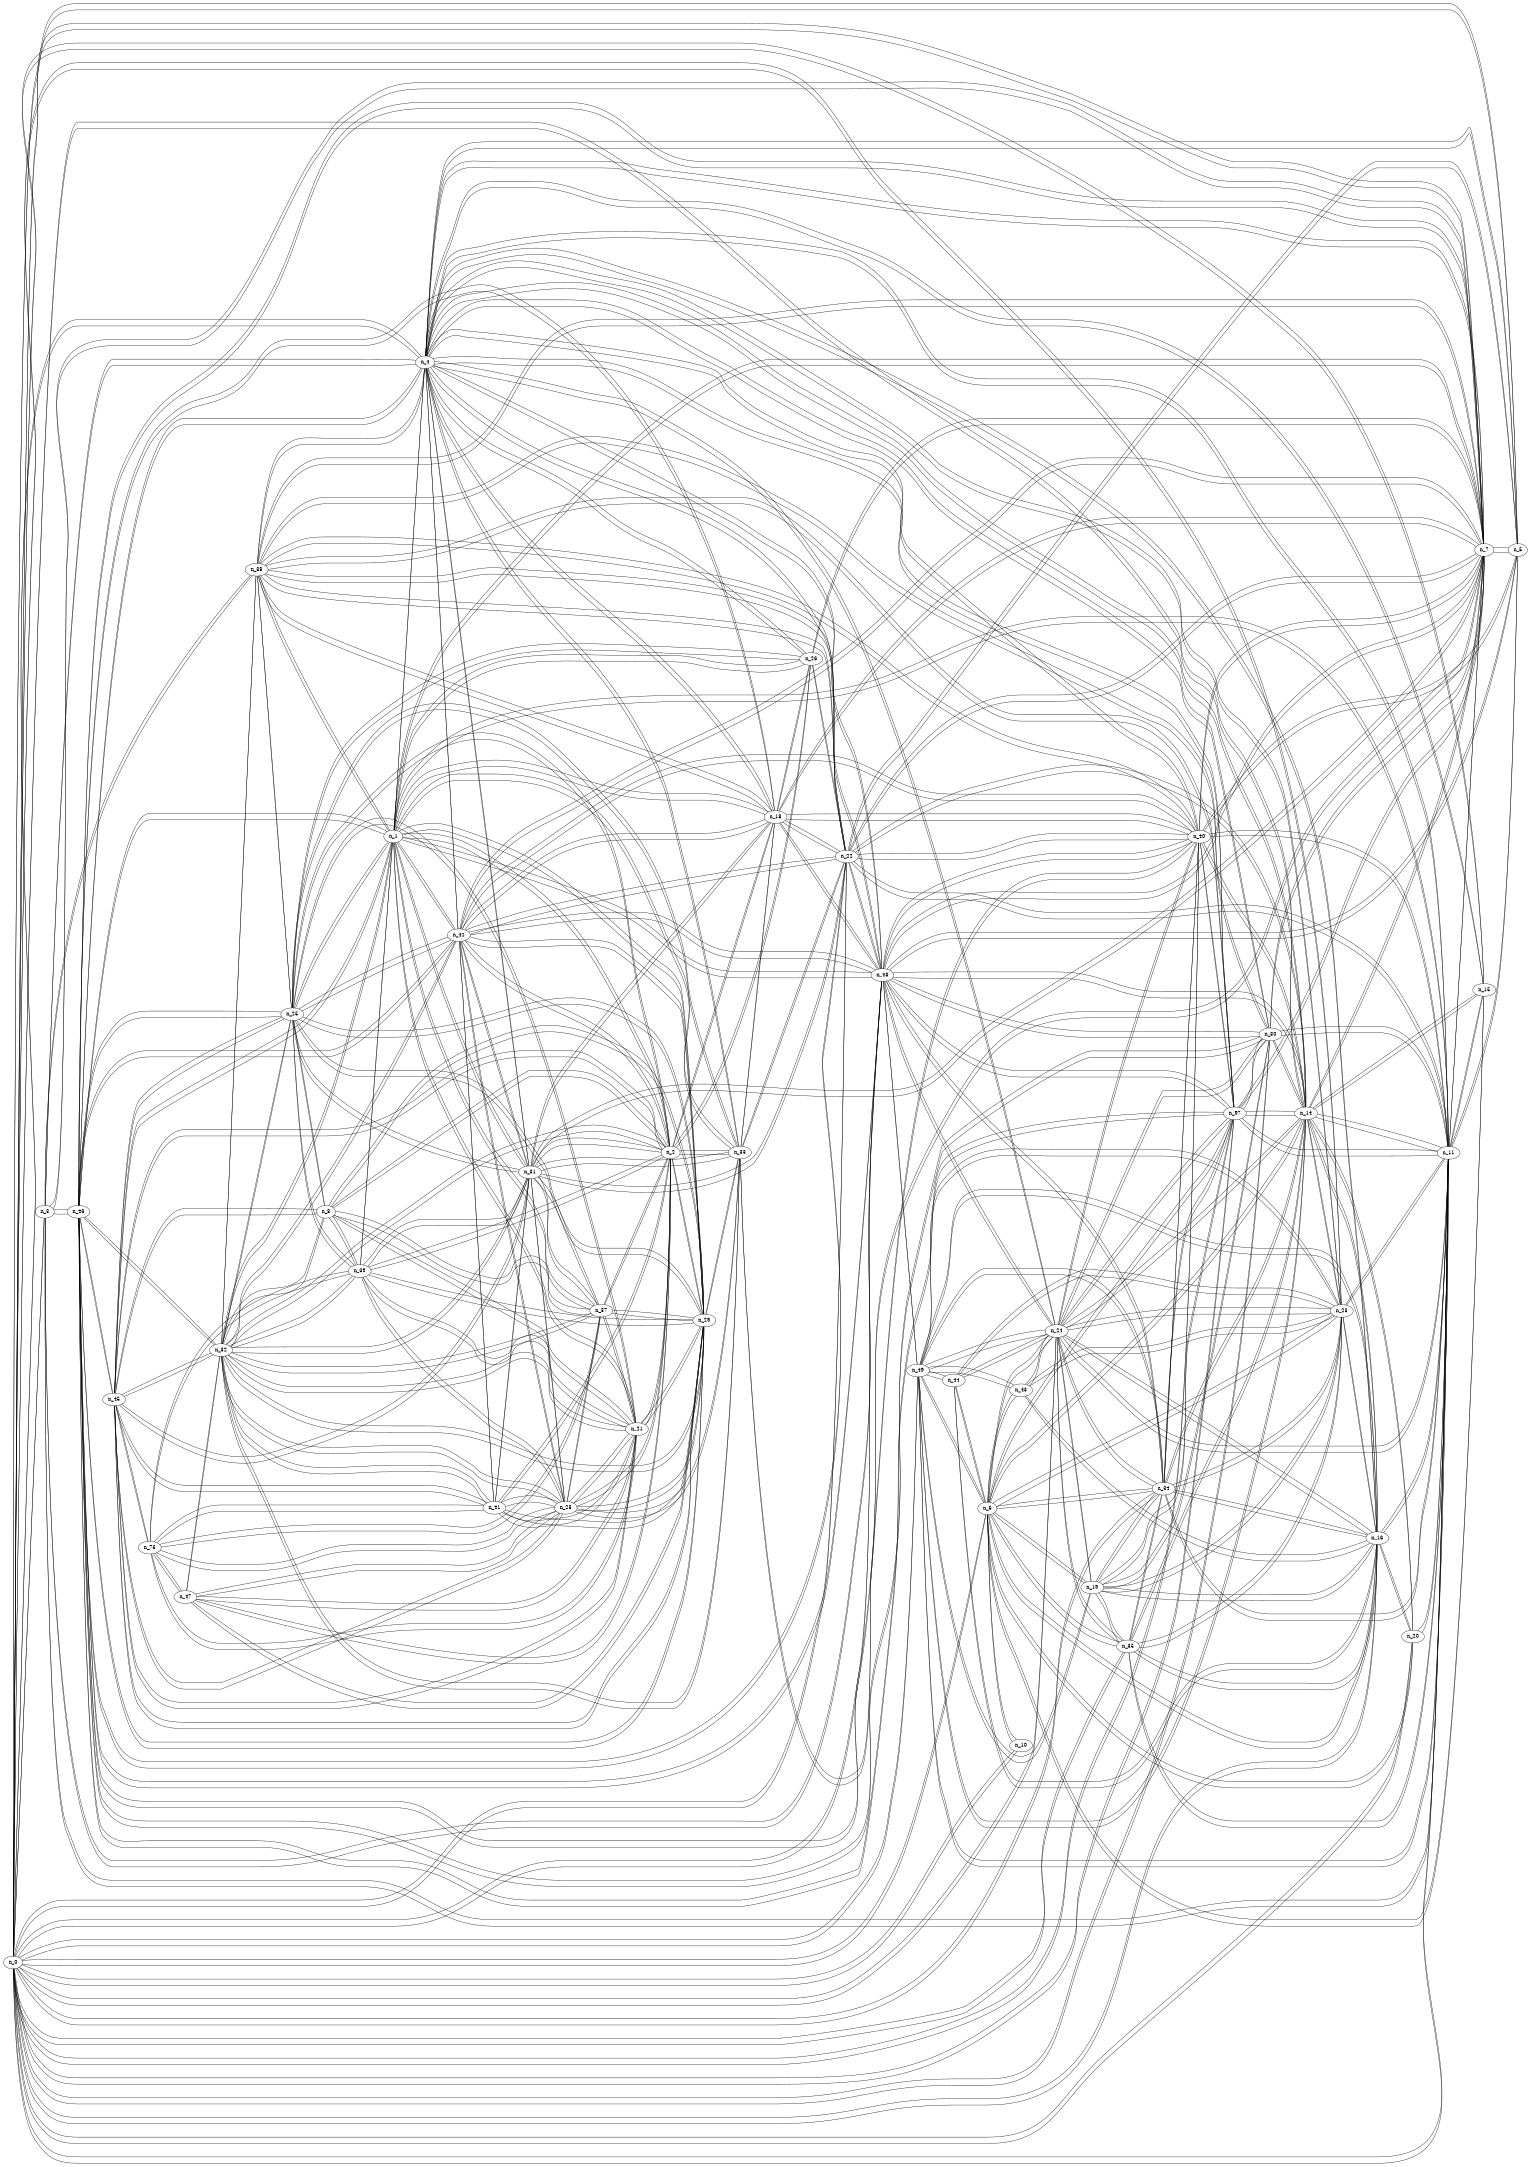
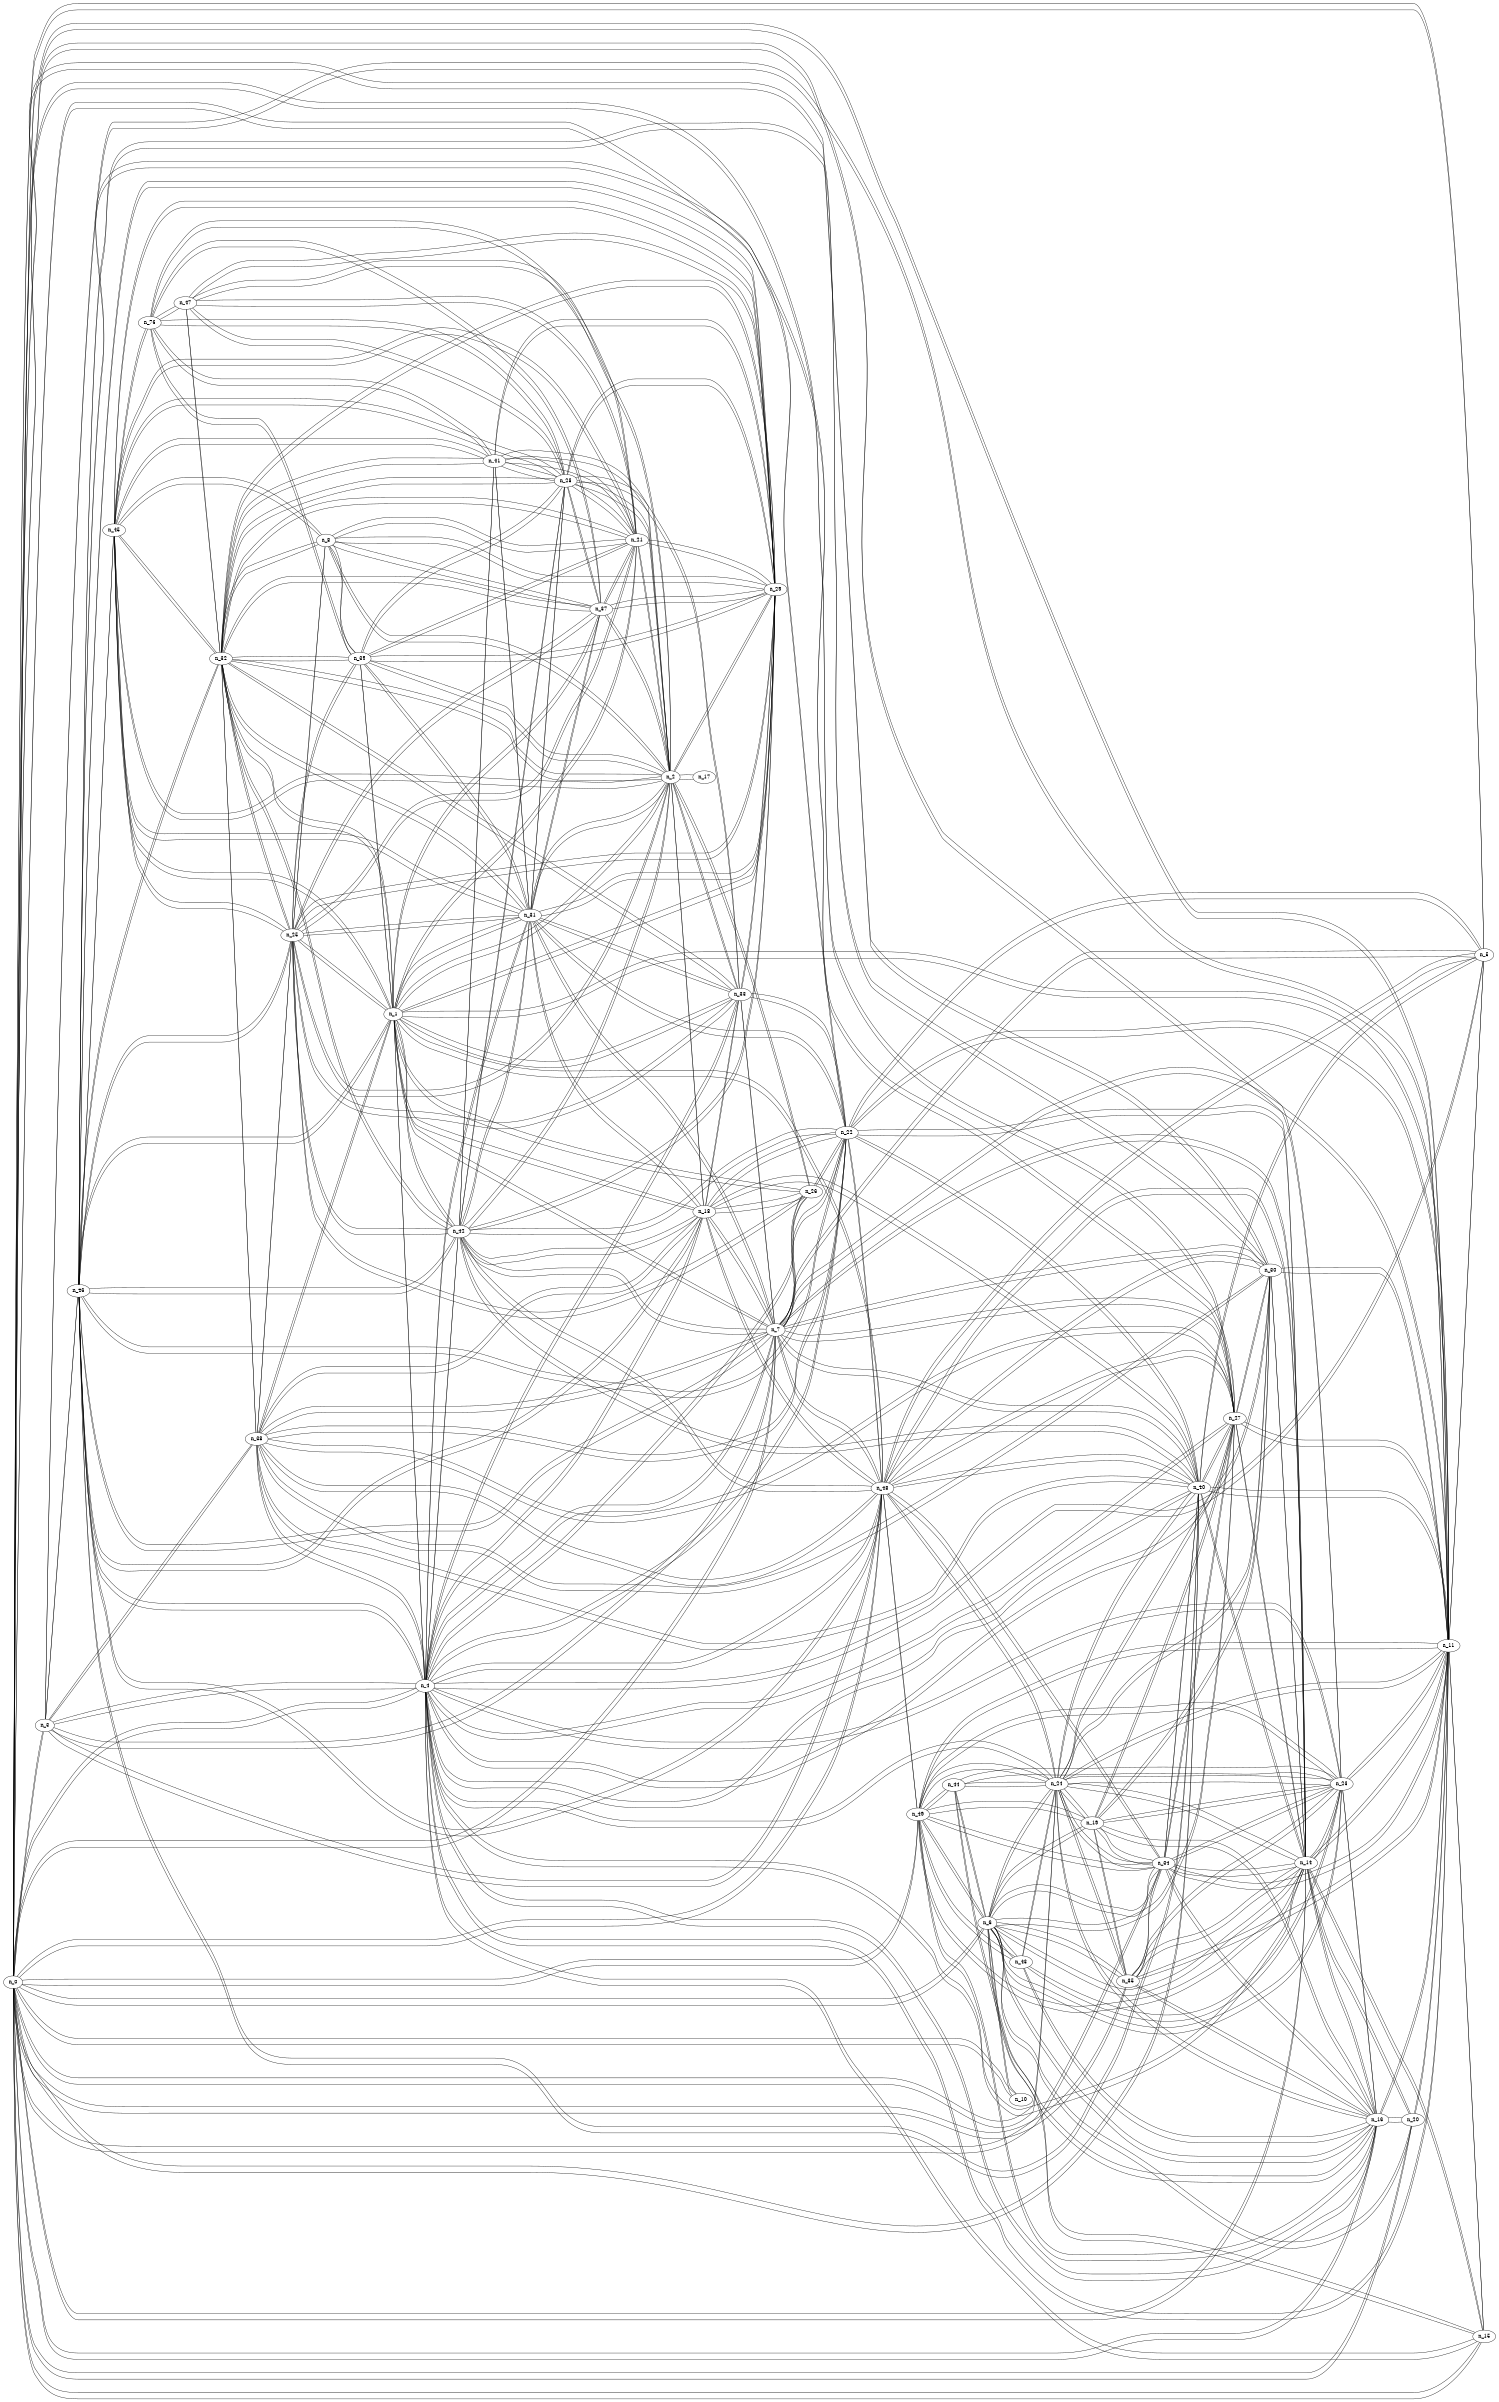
none -> (704, 777)
(1235, 1113) -> (1235, 1419)
